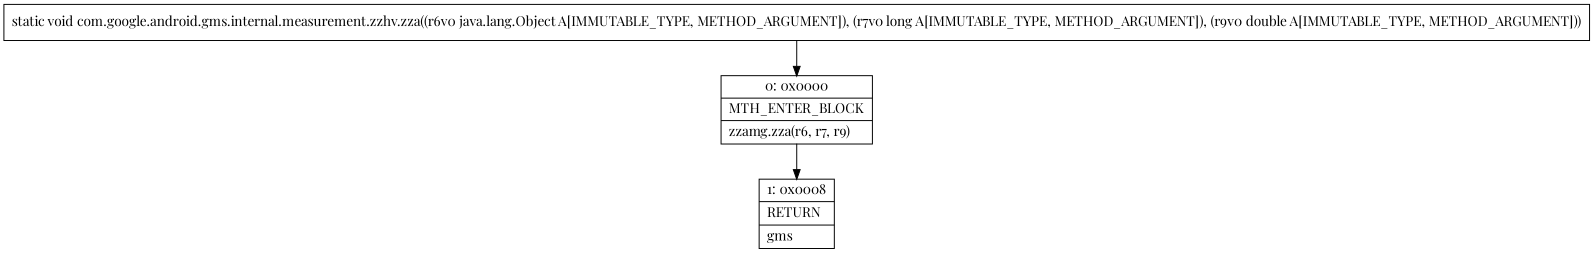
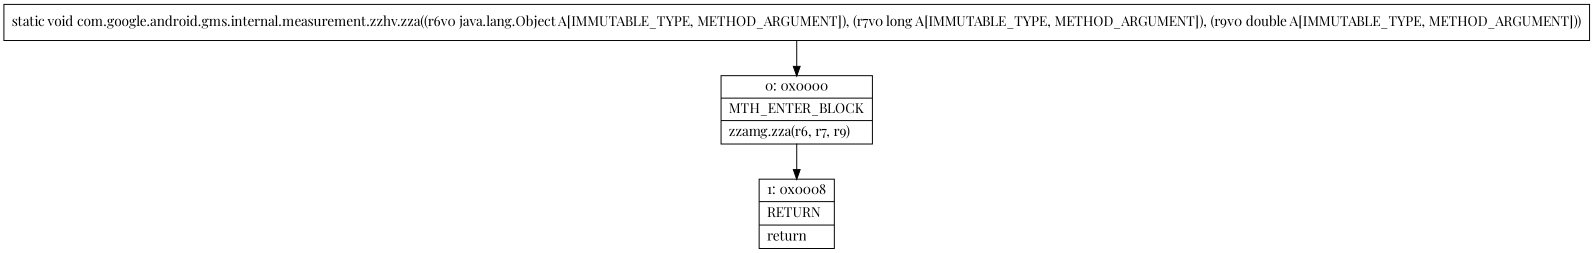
(780, 236) -> (787, 236)
